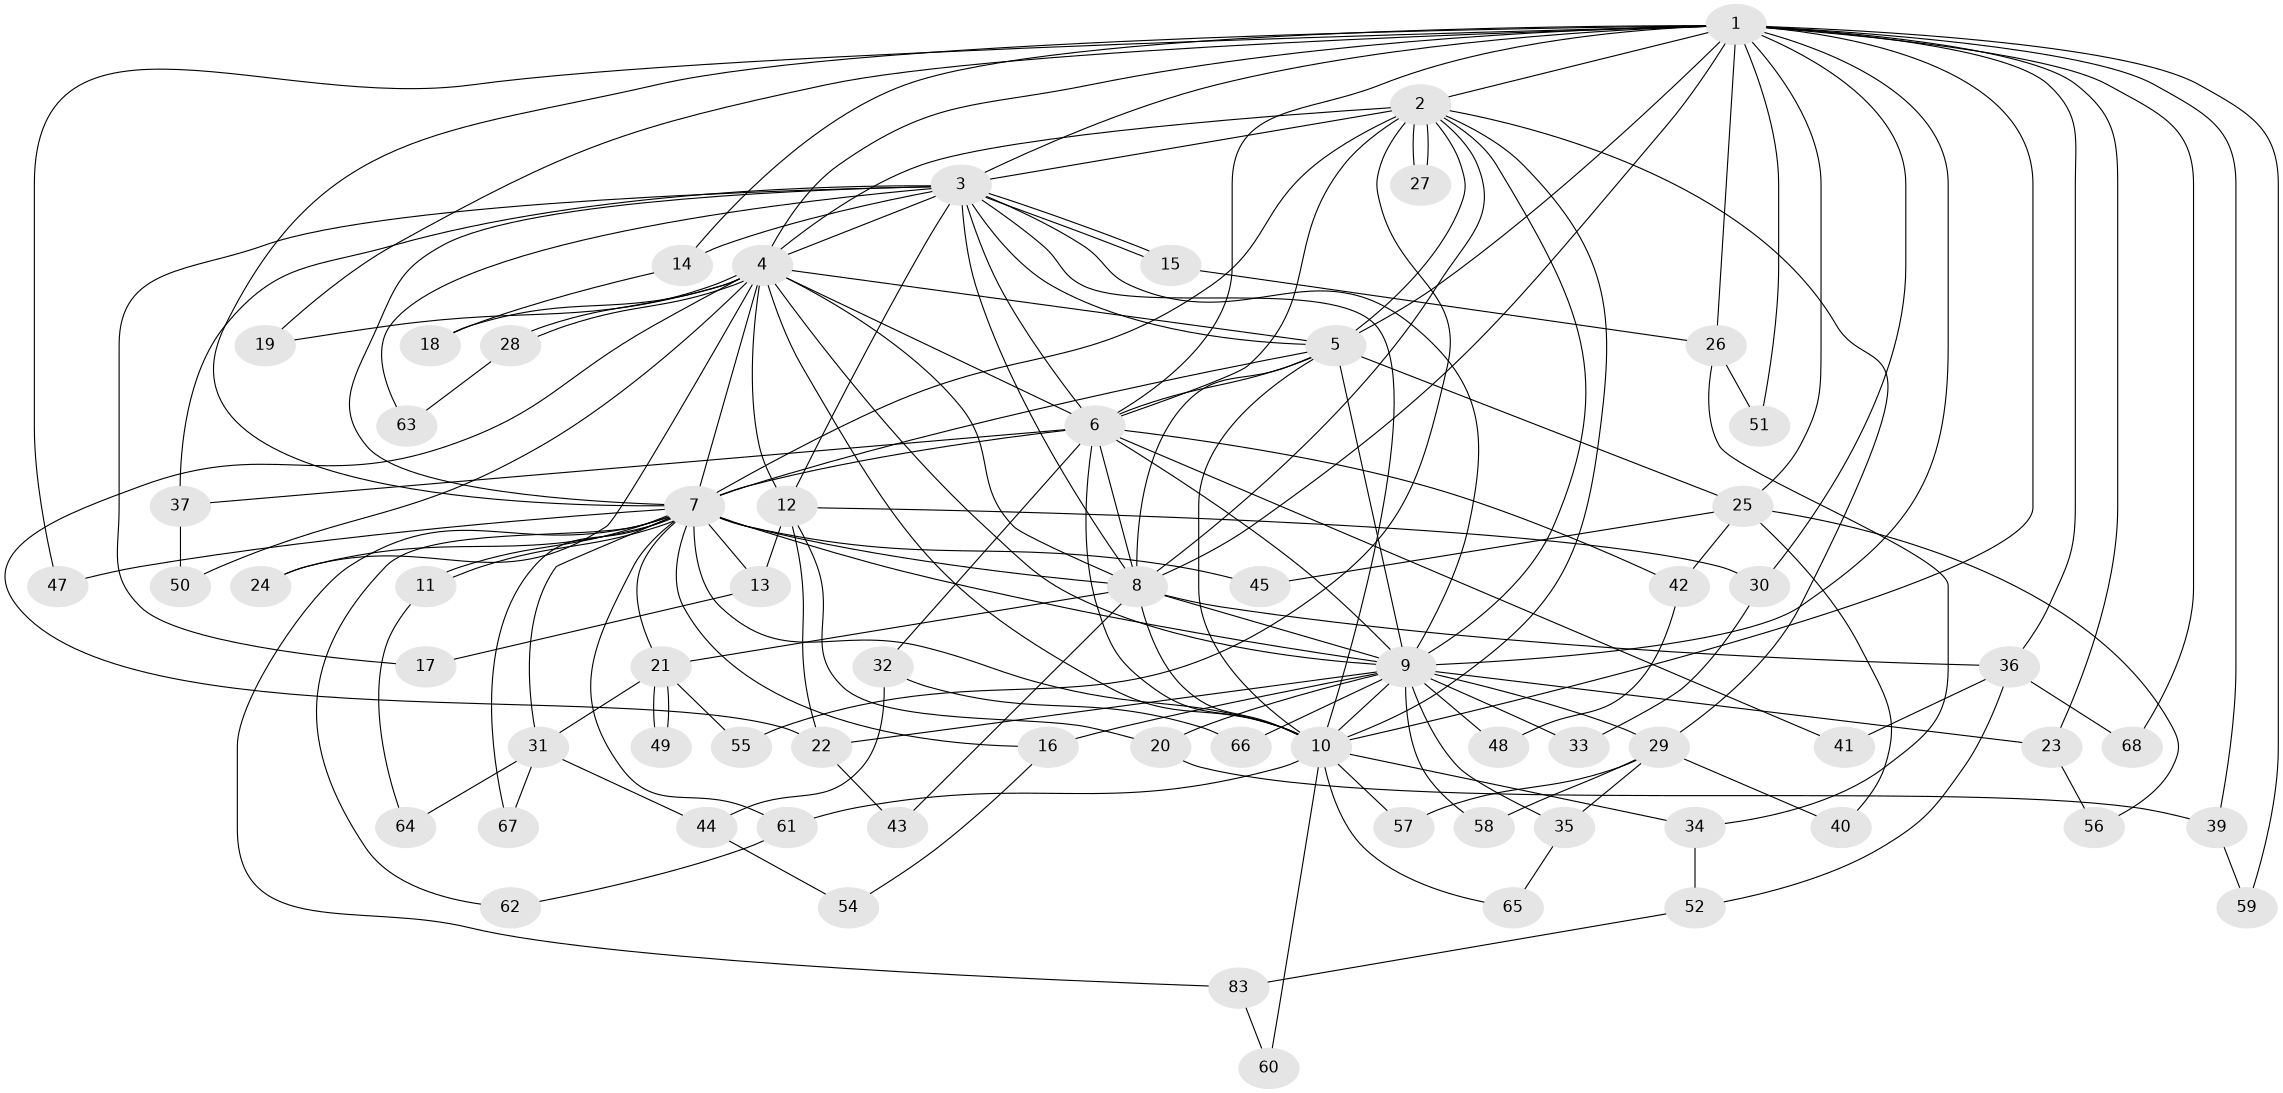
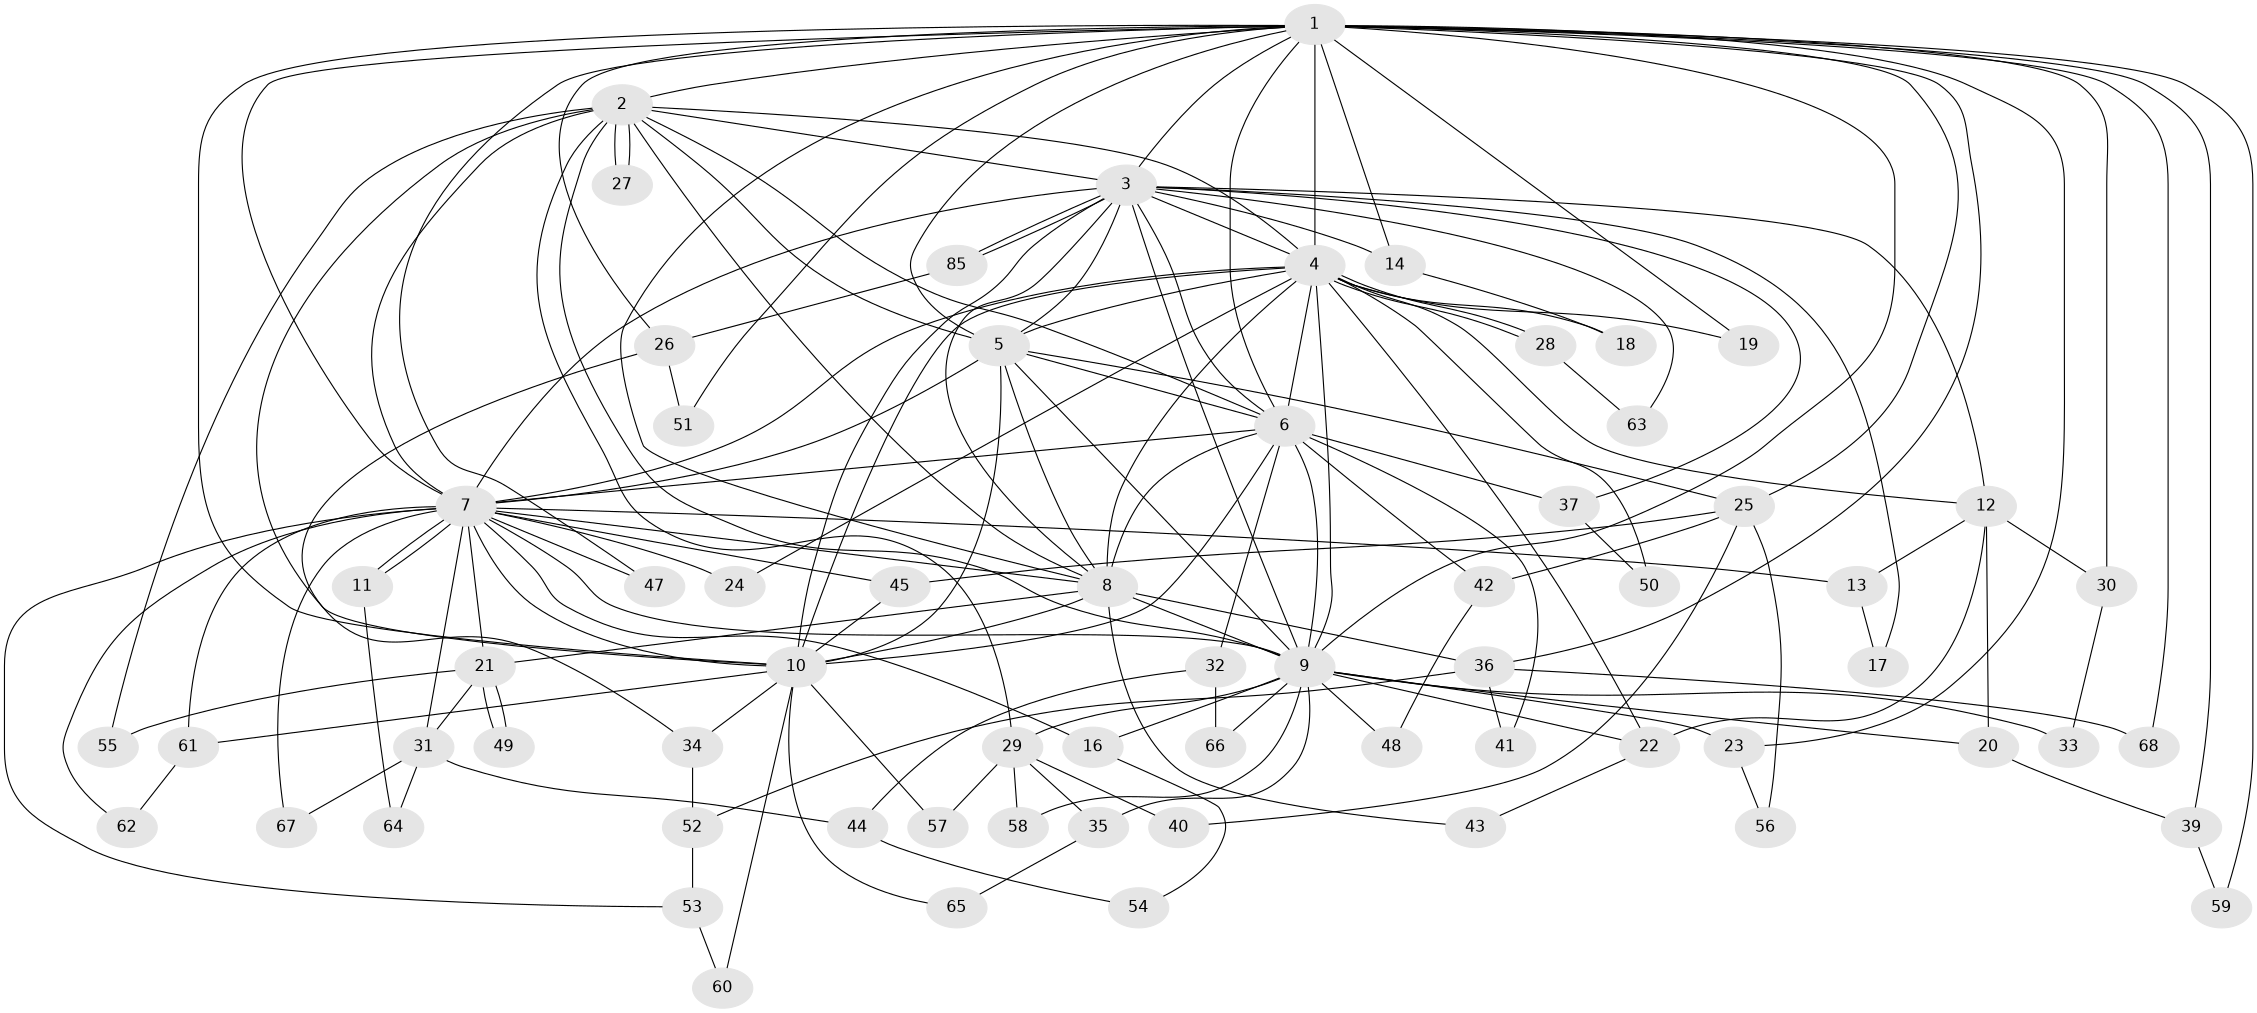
(1171, 265) -> (957, 265)
(1364, 707) -> (848, 627)
(1239, 988) -> (693, 908)
